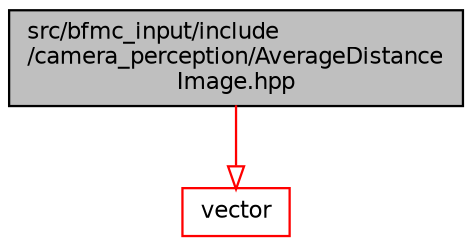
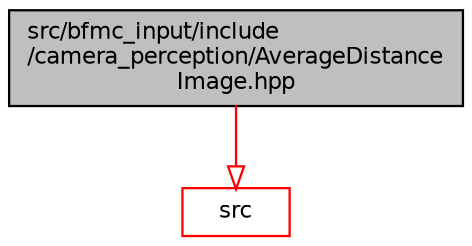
(236, 212) -> (236, 212)
